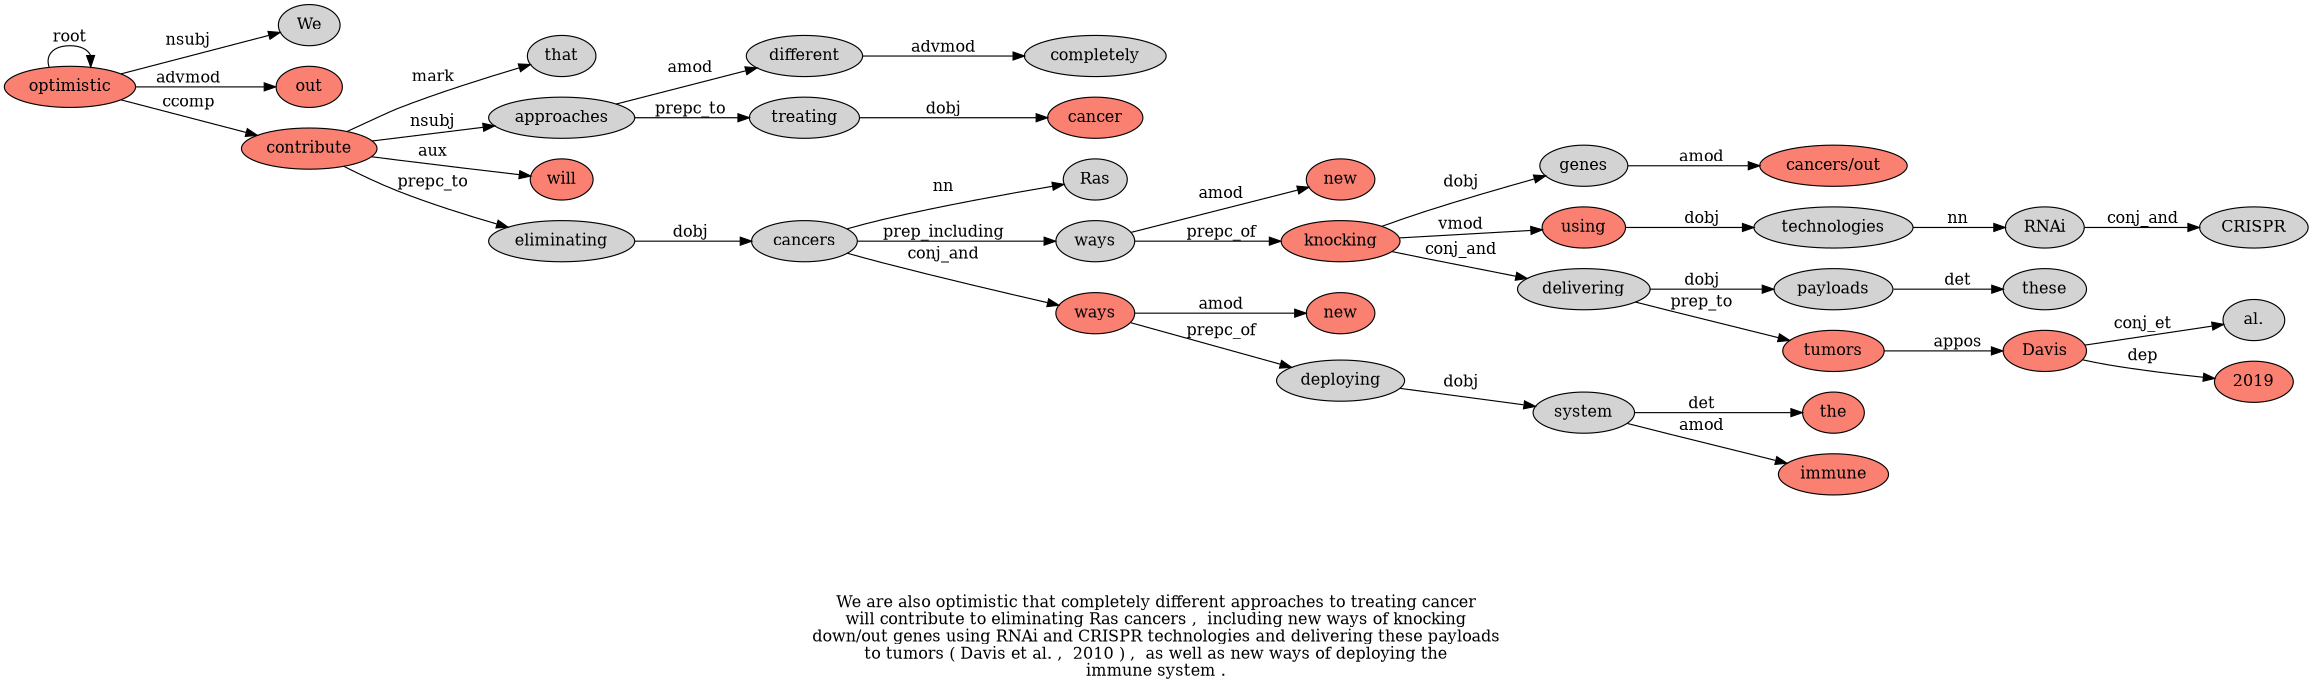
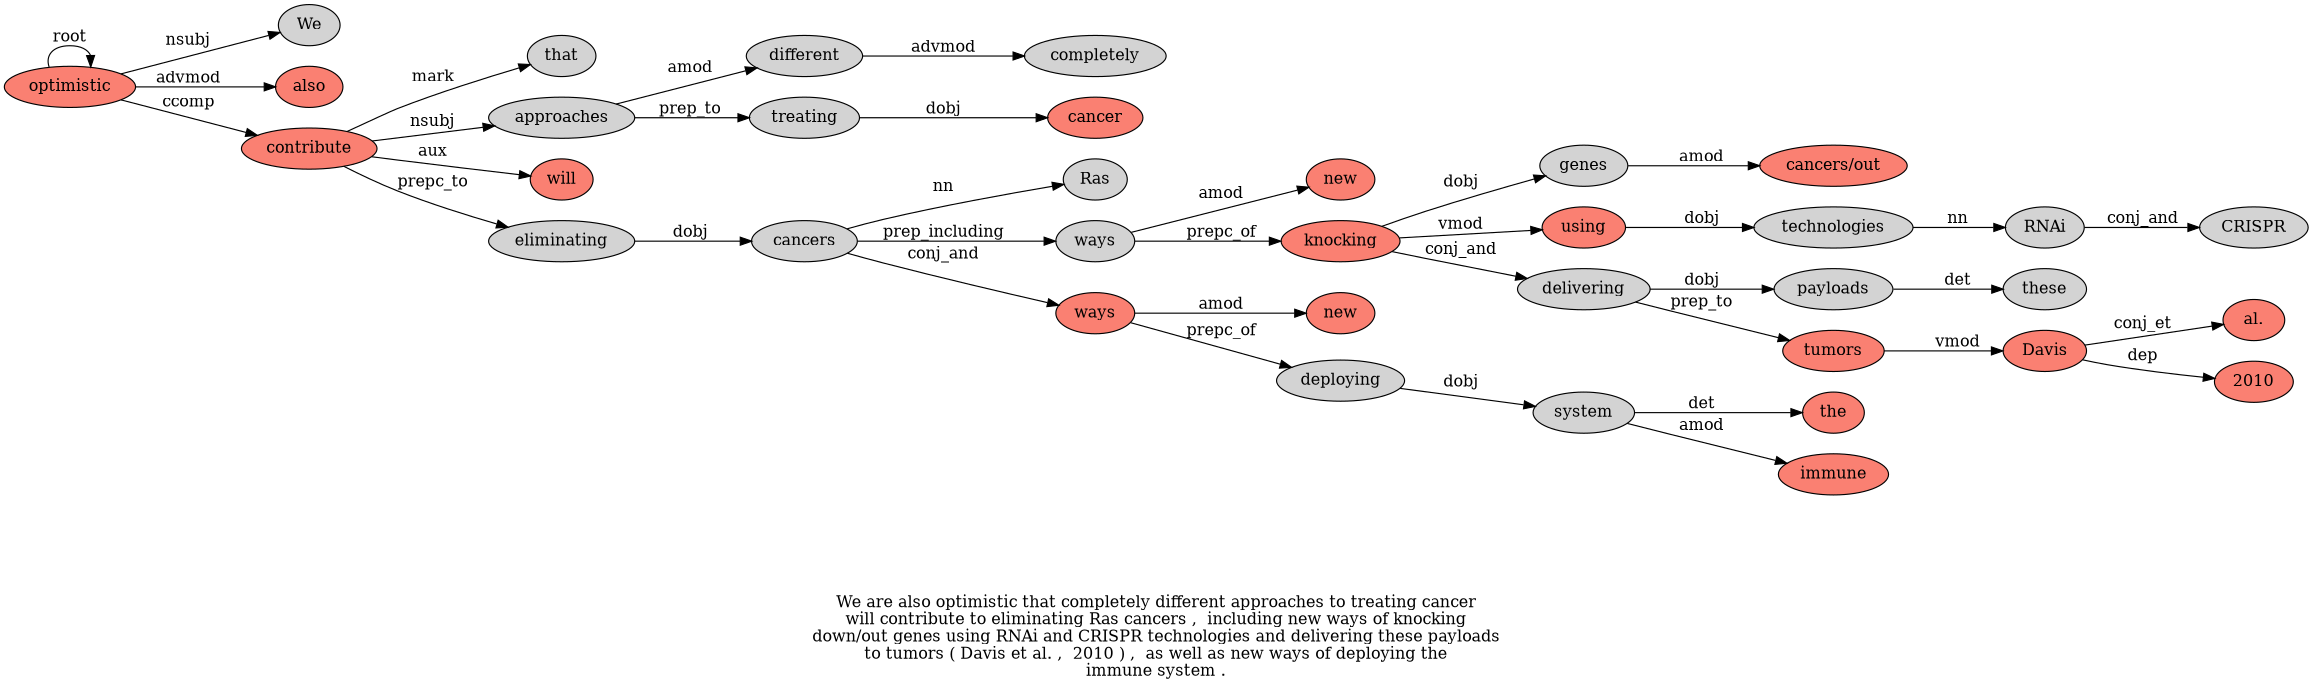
(309, 87) -> (309, 87)
(690, 109) -> (690, 109)
(2254, 320) -> (2254, 320)
(1958, 342) -> (1958, 342)
(2254, 382) -> (2254, 382)
